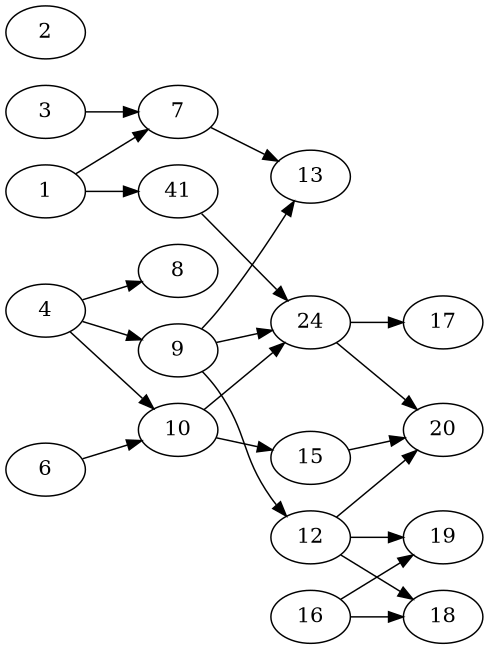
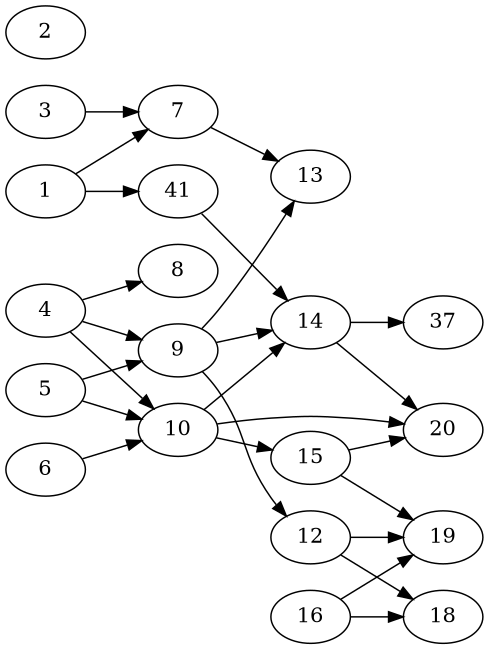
(311, 322) -> (311, 322)
(443, 322) -> (443, 322)
none -> (46, 390)
(371, 489) -> (303, 417)
none -> (371, 494)
